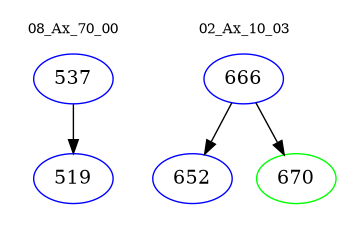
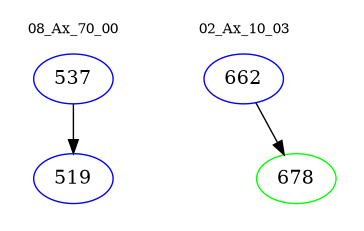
(244, 79) -> (244, 79)
(192, 179) -> none
(296, 179) -> (296, 179)
